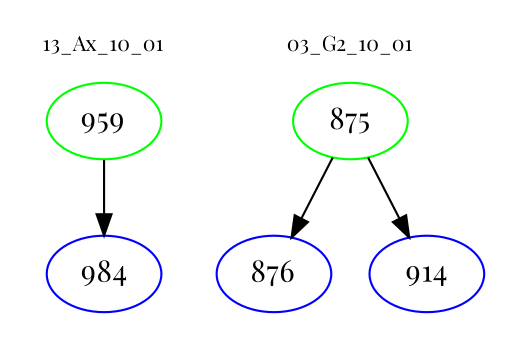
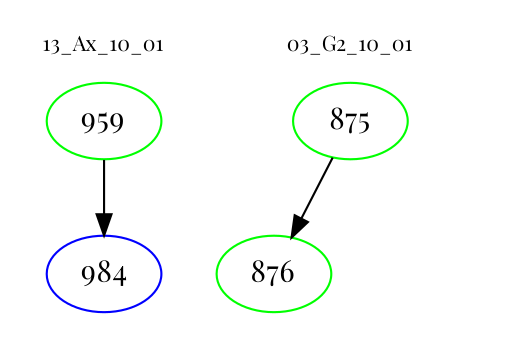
(274, 274) -> (274, 274)
(427, 274) -> none
